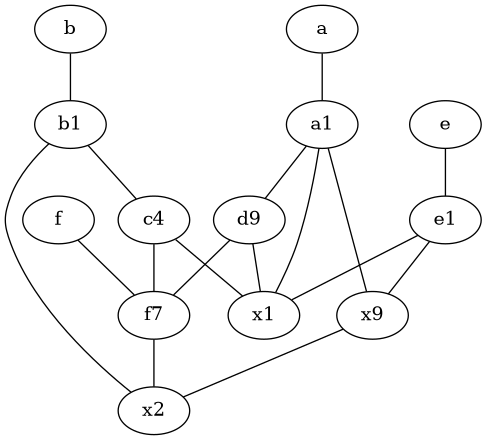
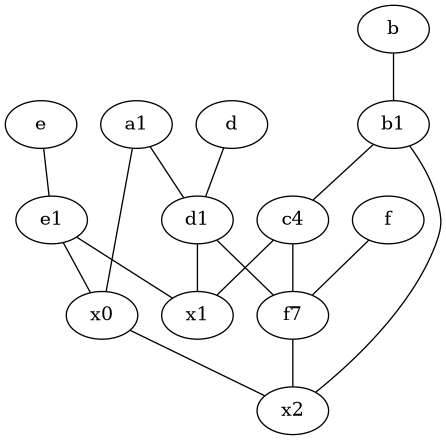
(322, 29) -> none
none -> (232, 125)
(249, 220) -> (197, 220)
(303, 222) -> none
(373, 315) -> (102, 315)
